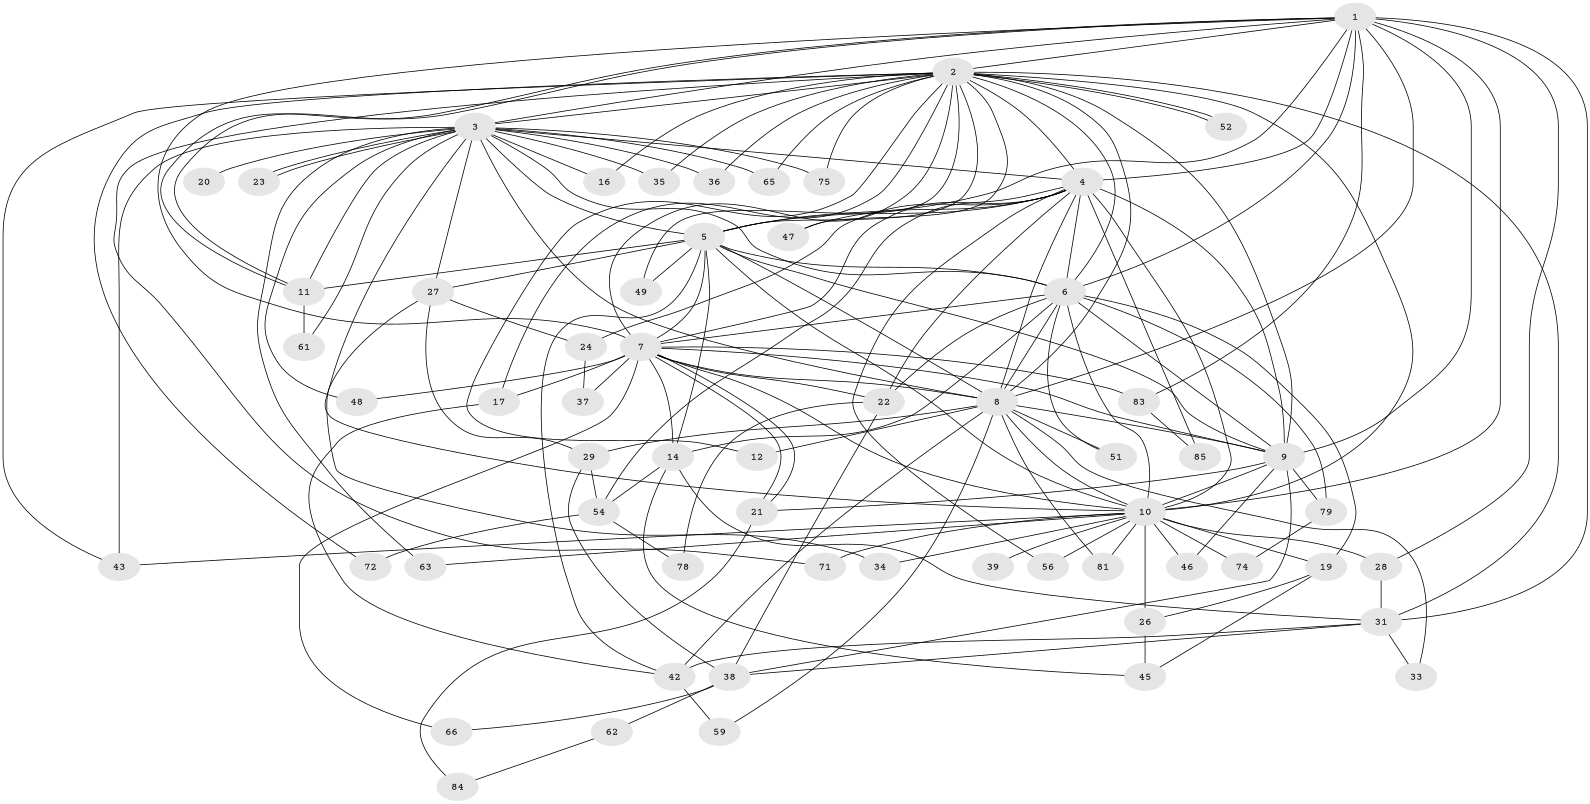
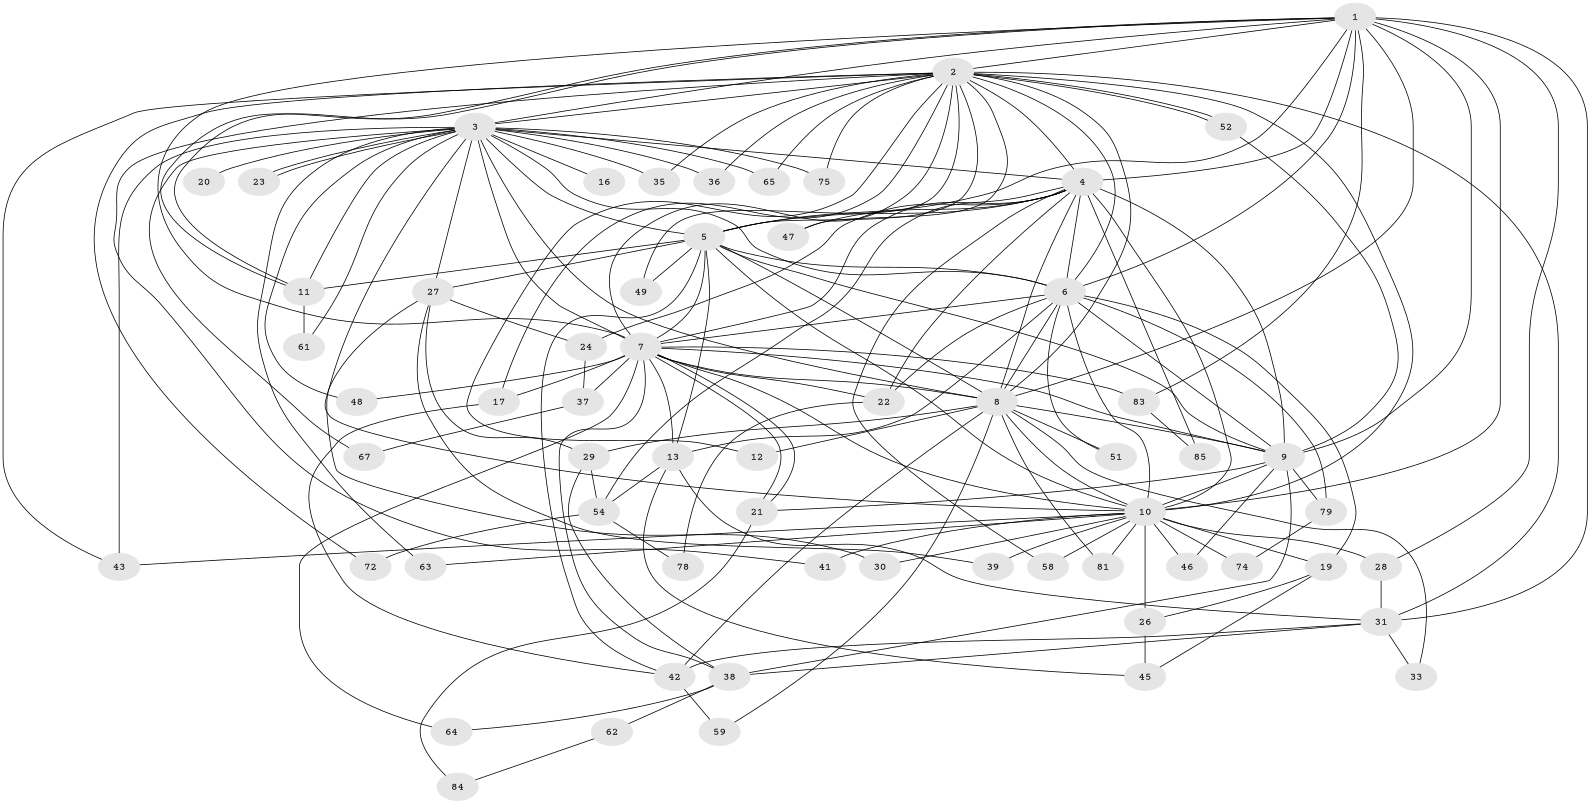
(741, 101) -> none
(1208, 193) -> (1381, 290)
none -> (514, 252)
none -> (364, 457)
(673, 457) -> (673, 457)
(816, 520) -> (567, 536)
none -> (675, 543)
(825, 567) -> (825, 567)
(880, 567) -> (880, 567)
(1048, 567) -> (1048, 567)
(451, 732) -> (451, 732)
